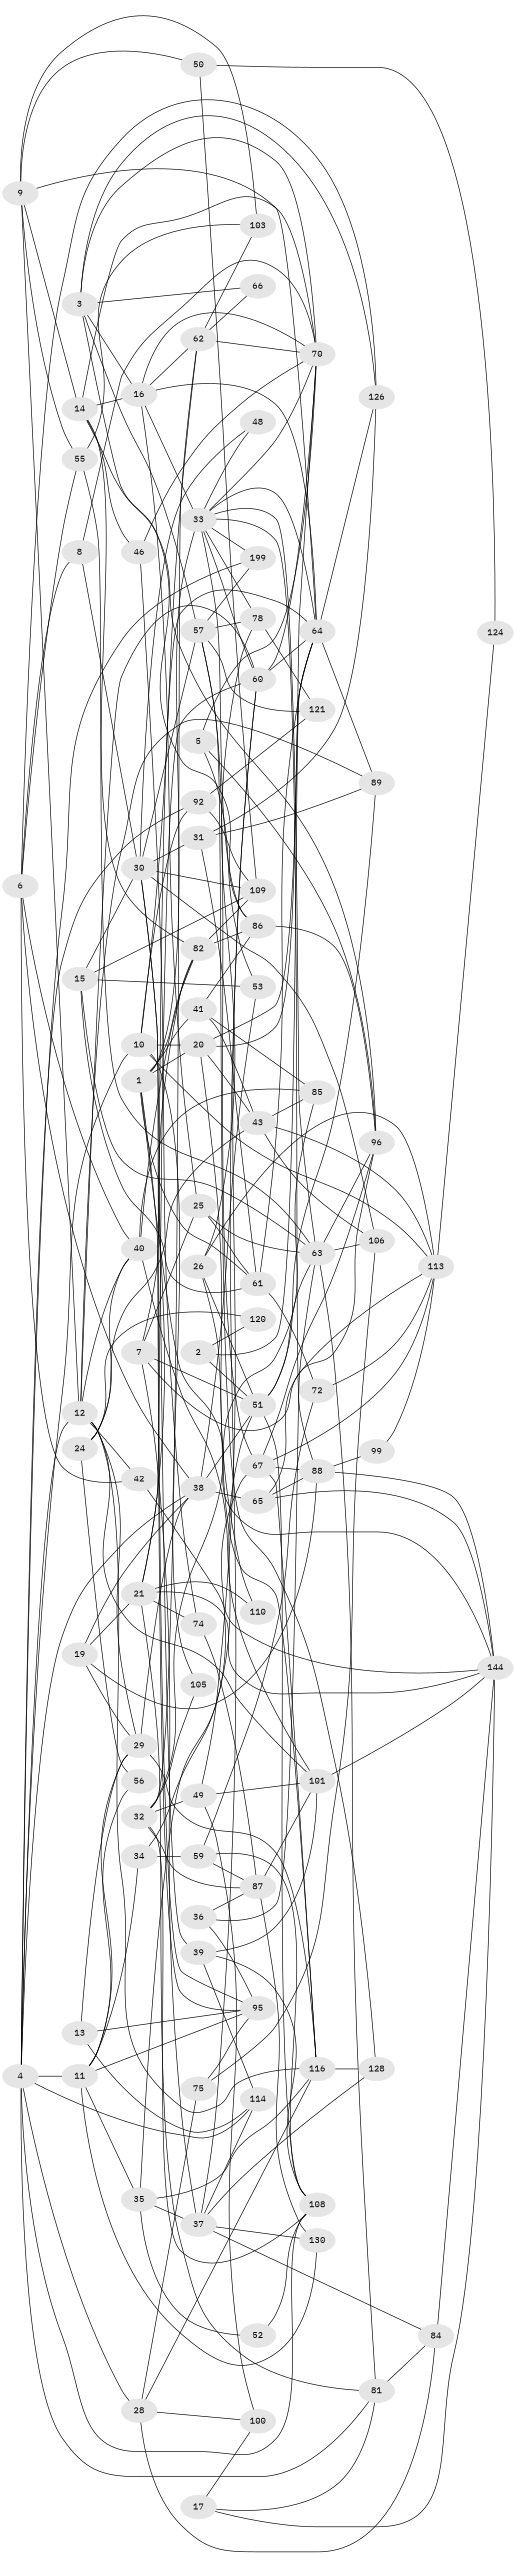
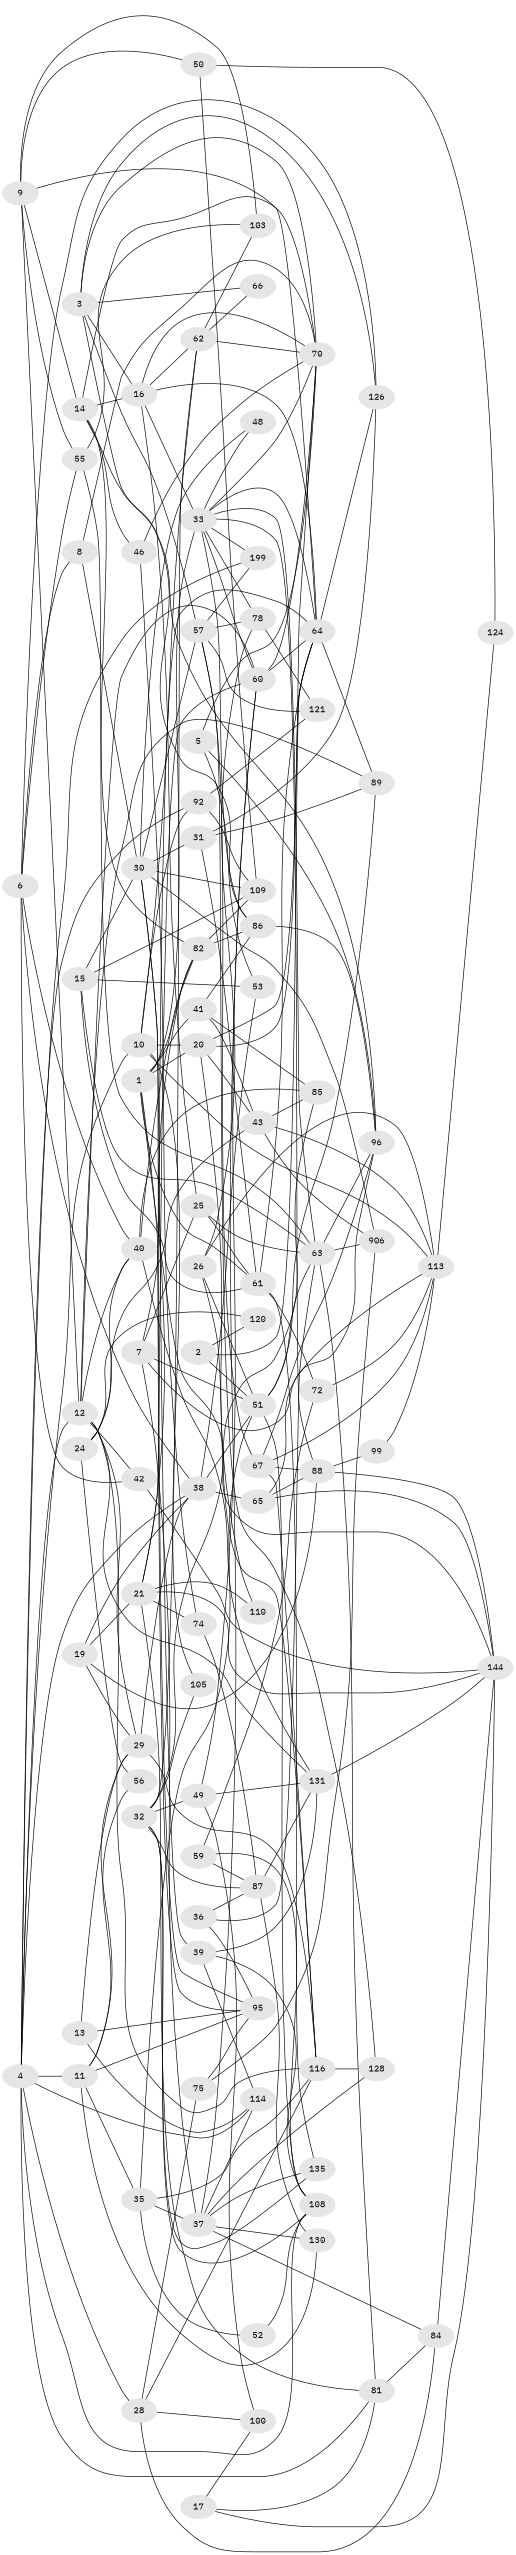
(377, 1241) -> (377, 1241)
(317, 1781) -> (317, 1781)
(139, 1857) -> none
none -> (317, 2169)
